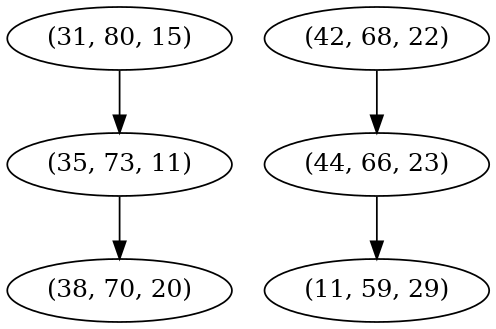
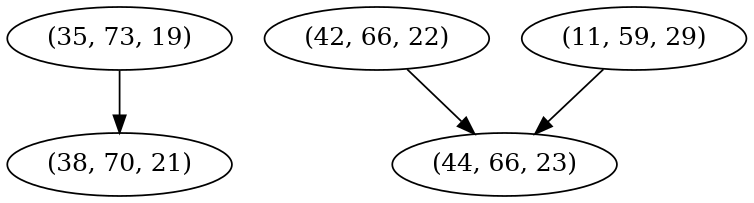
(120, 38) -> none
(377, 38) -> (377, 38)
(120, 164) -> (120, 38)
(377, 219) -> (576, 96)
(120, 290) -> (120, 164)
